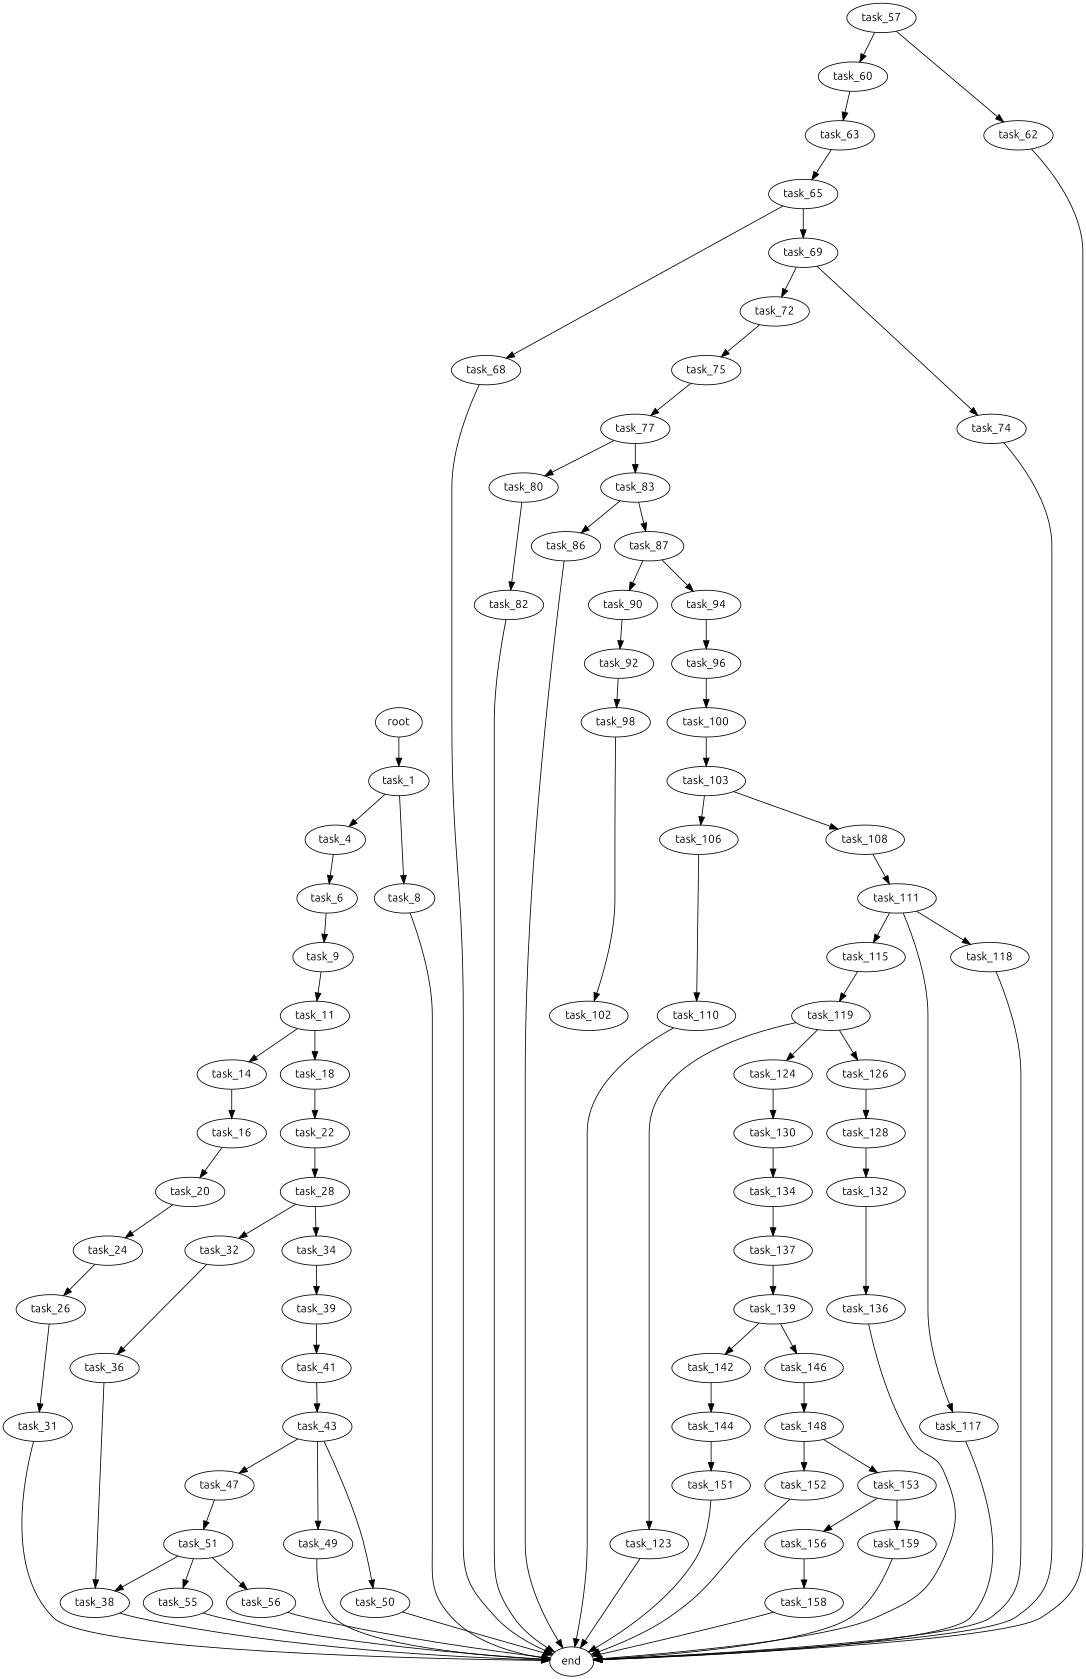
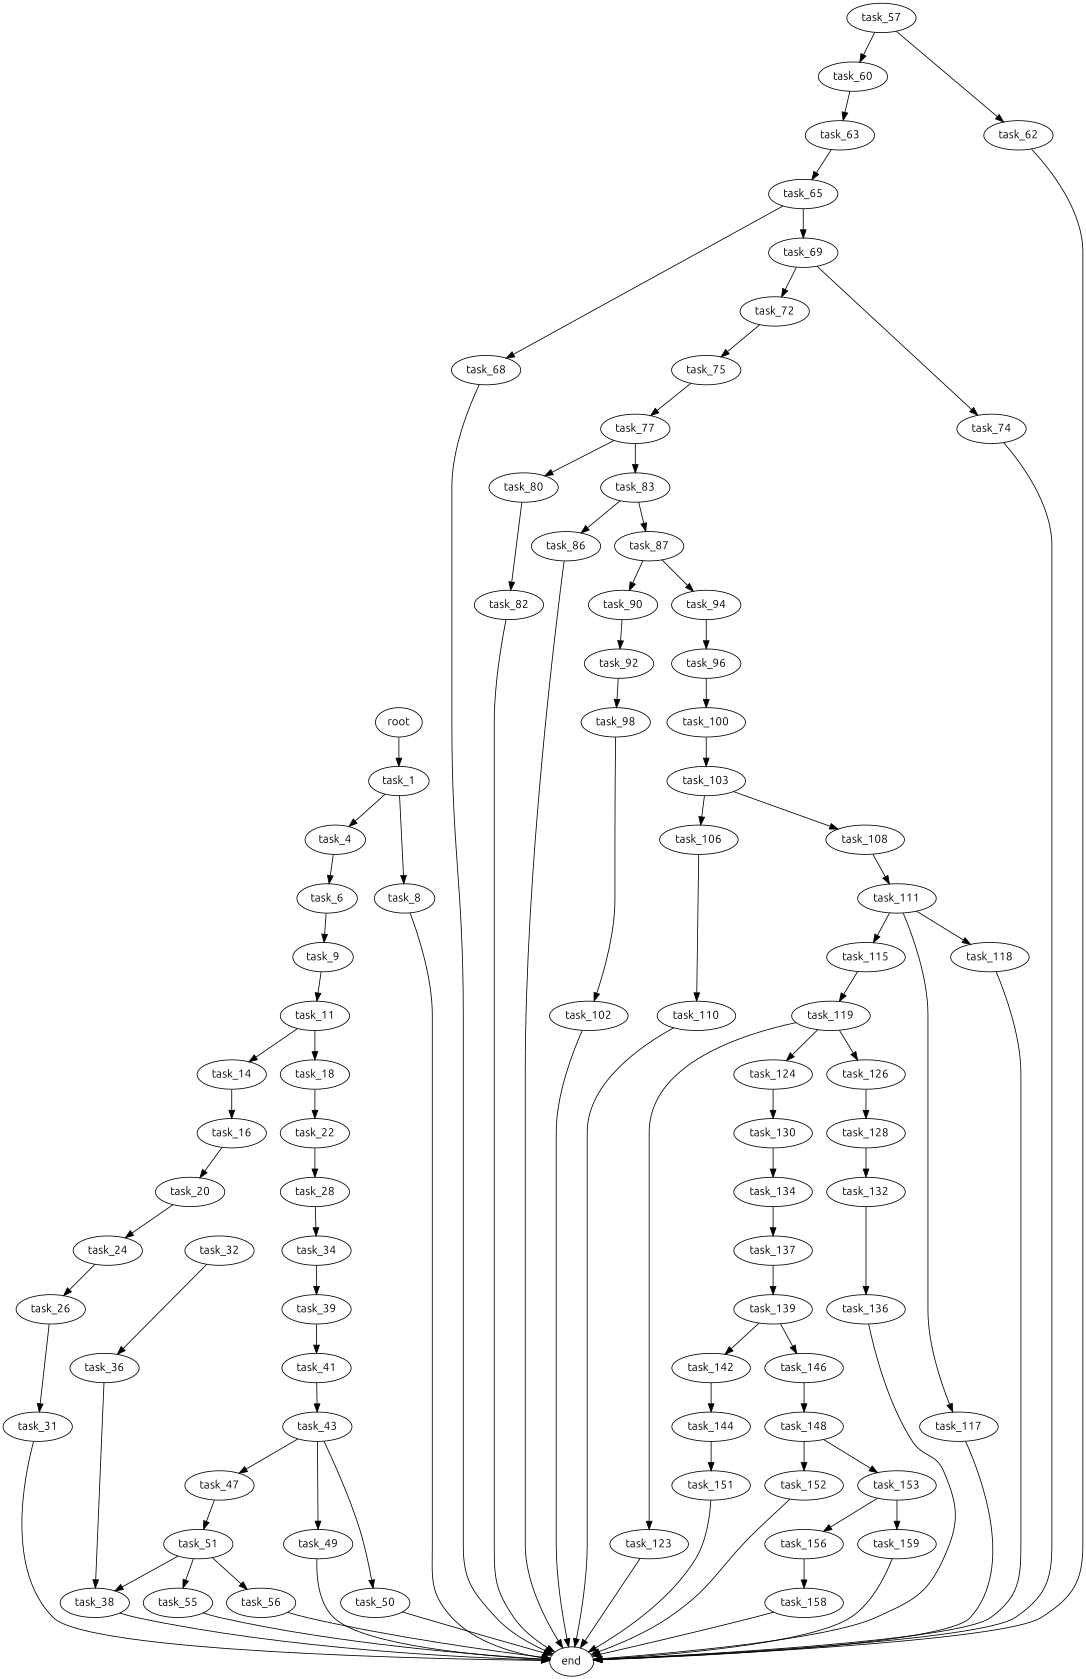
(271, 1219) -> none
none -> (556, 1333)
